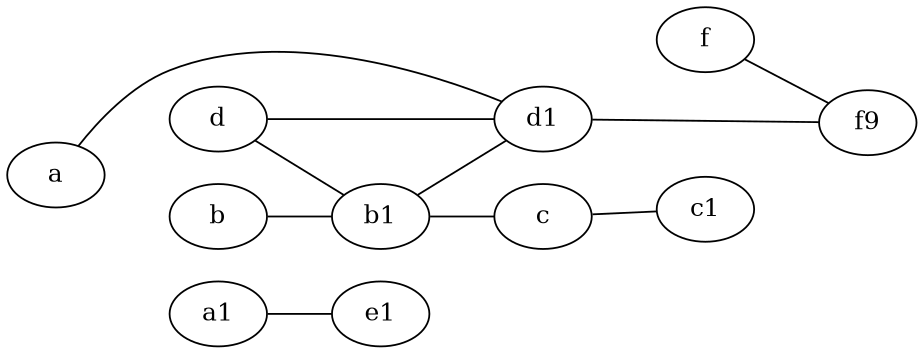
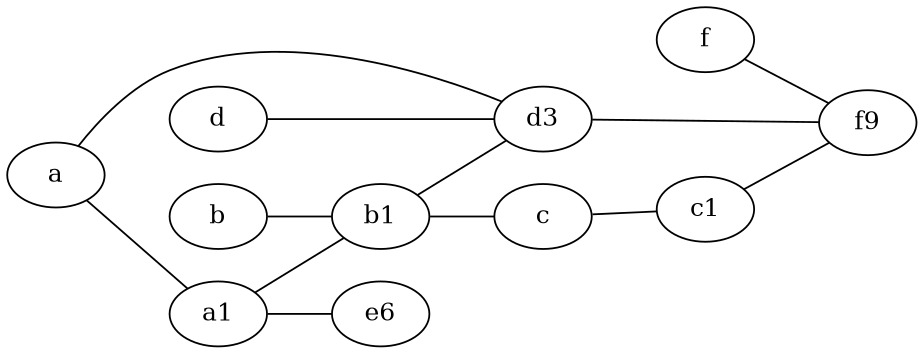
(543, 119) -> (543, 119)
none -> (787, 166)
(300, 168) -> (300, 265)
none -> (137, 245)
(381, 314) -> (381, 314)
